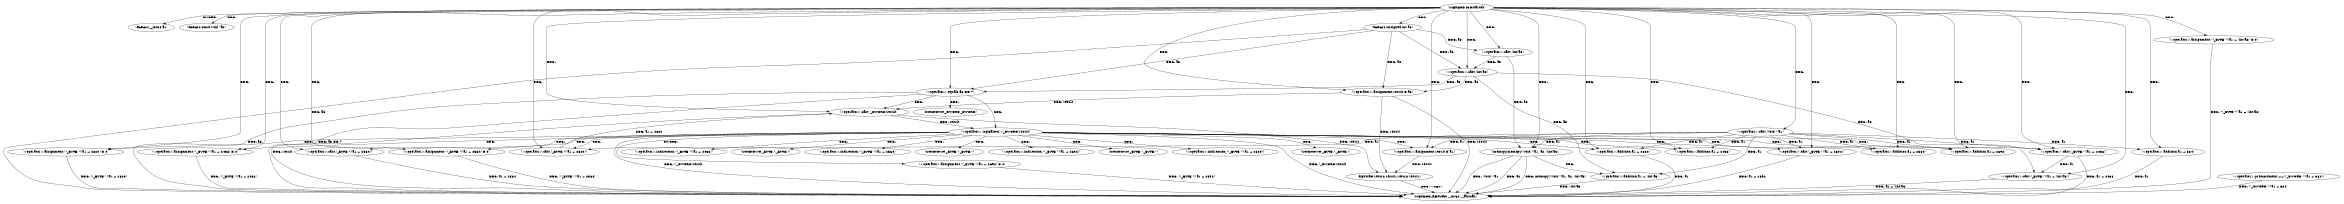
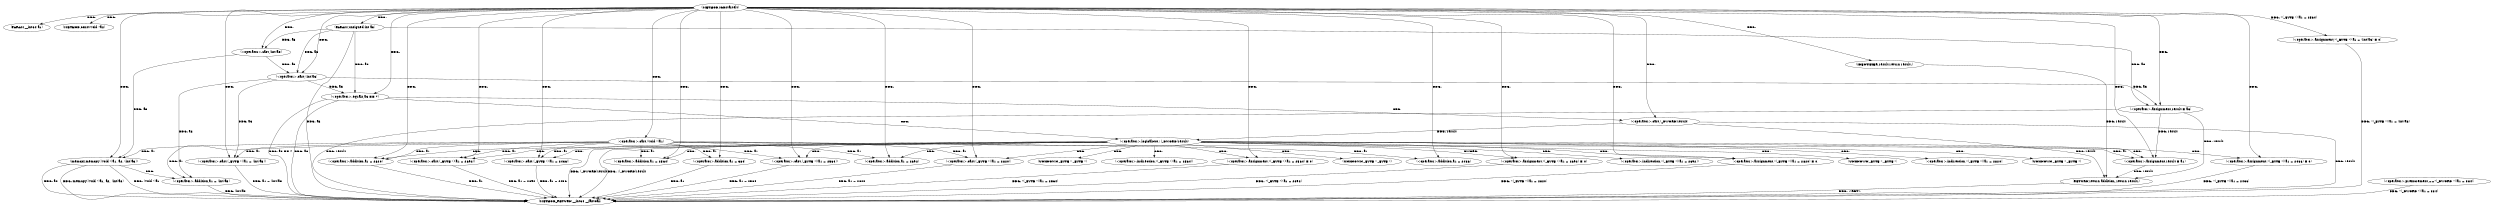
none -> (1417, 17)
(210, 18) -> (92, 18)
(2170, 18) -> (2294, 18)
(207, 28) -> (84, 28)
none -> (1885, 65)
(1120, 98) -> (2158, 134)
(950, 112) -> none
(693, 122) -> (779, 184)
(1358, 136) -> none
none -> (723, 150)
(674, 152) -> none
(2056, 164) -> (329, 145)
(1389, 177) -> (2106, 182)
